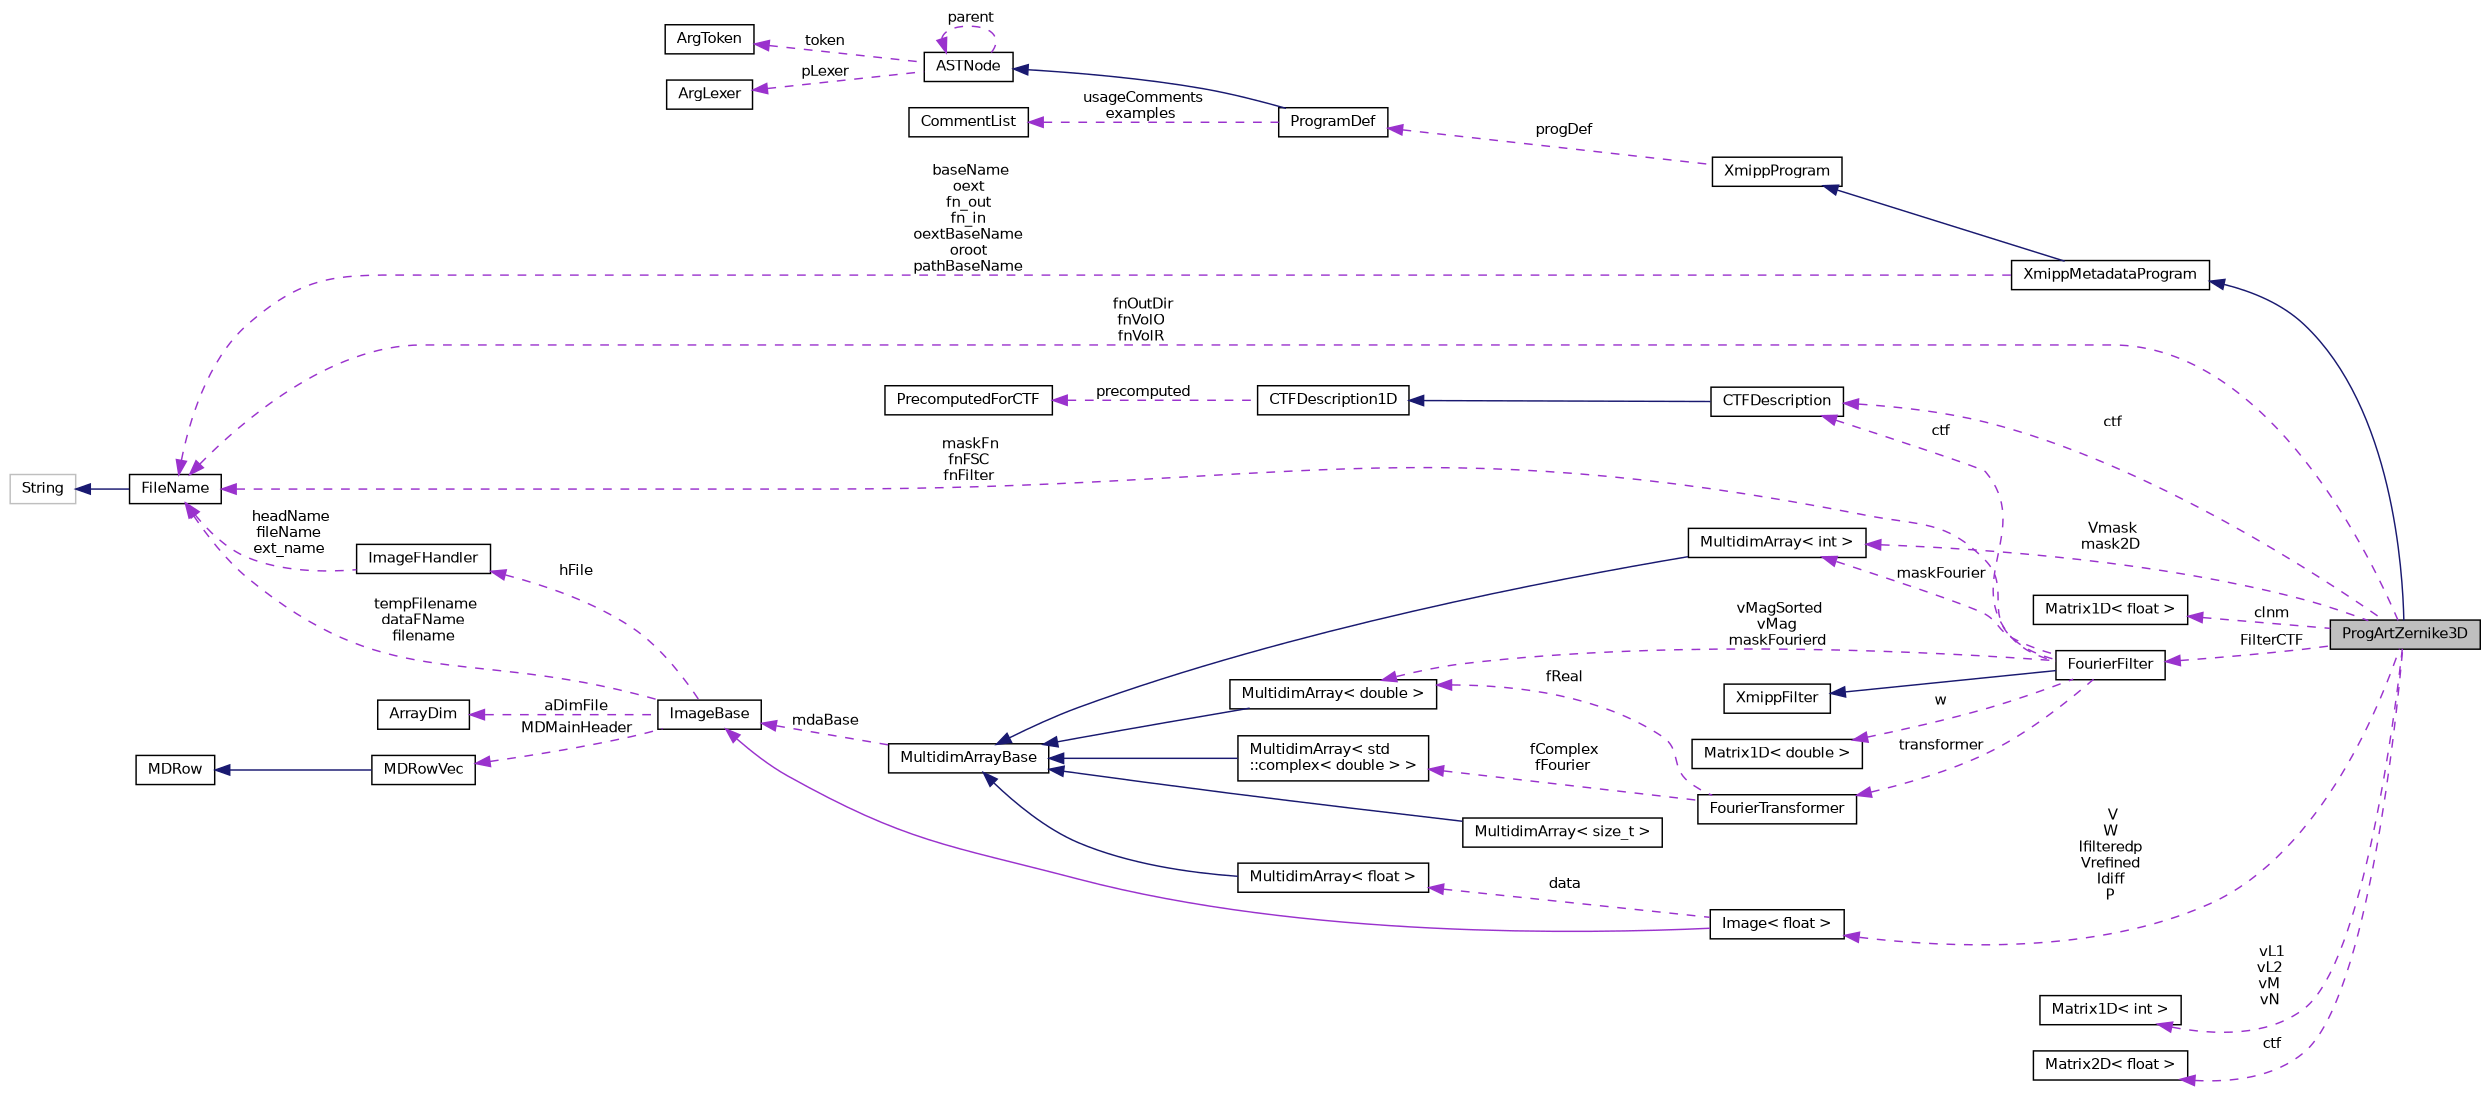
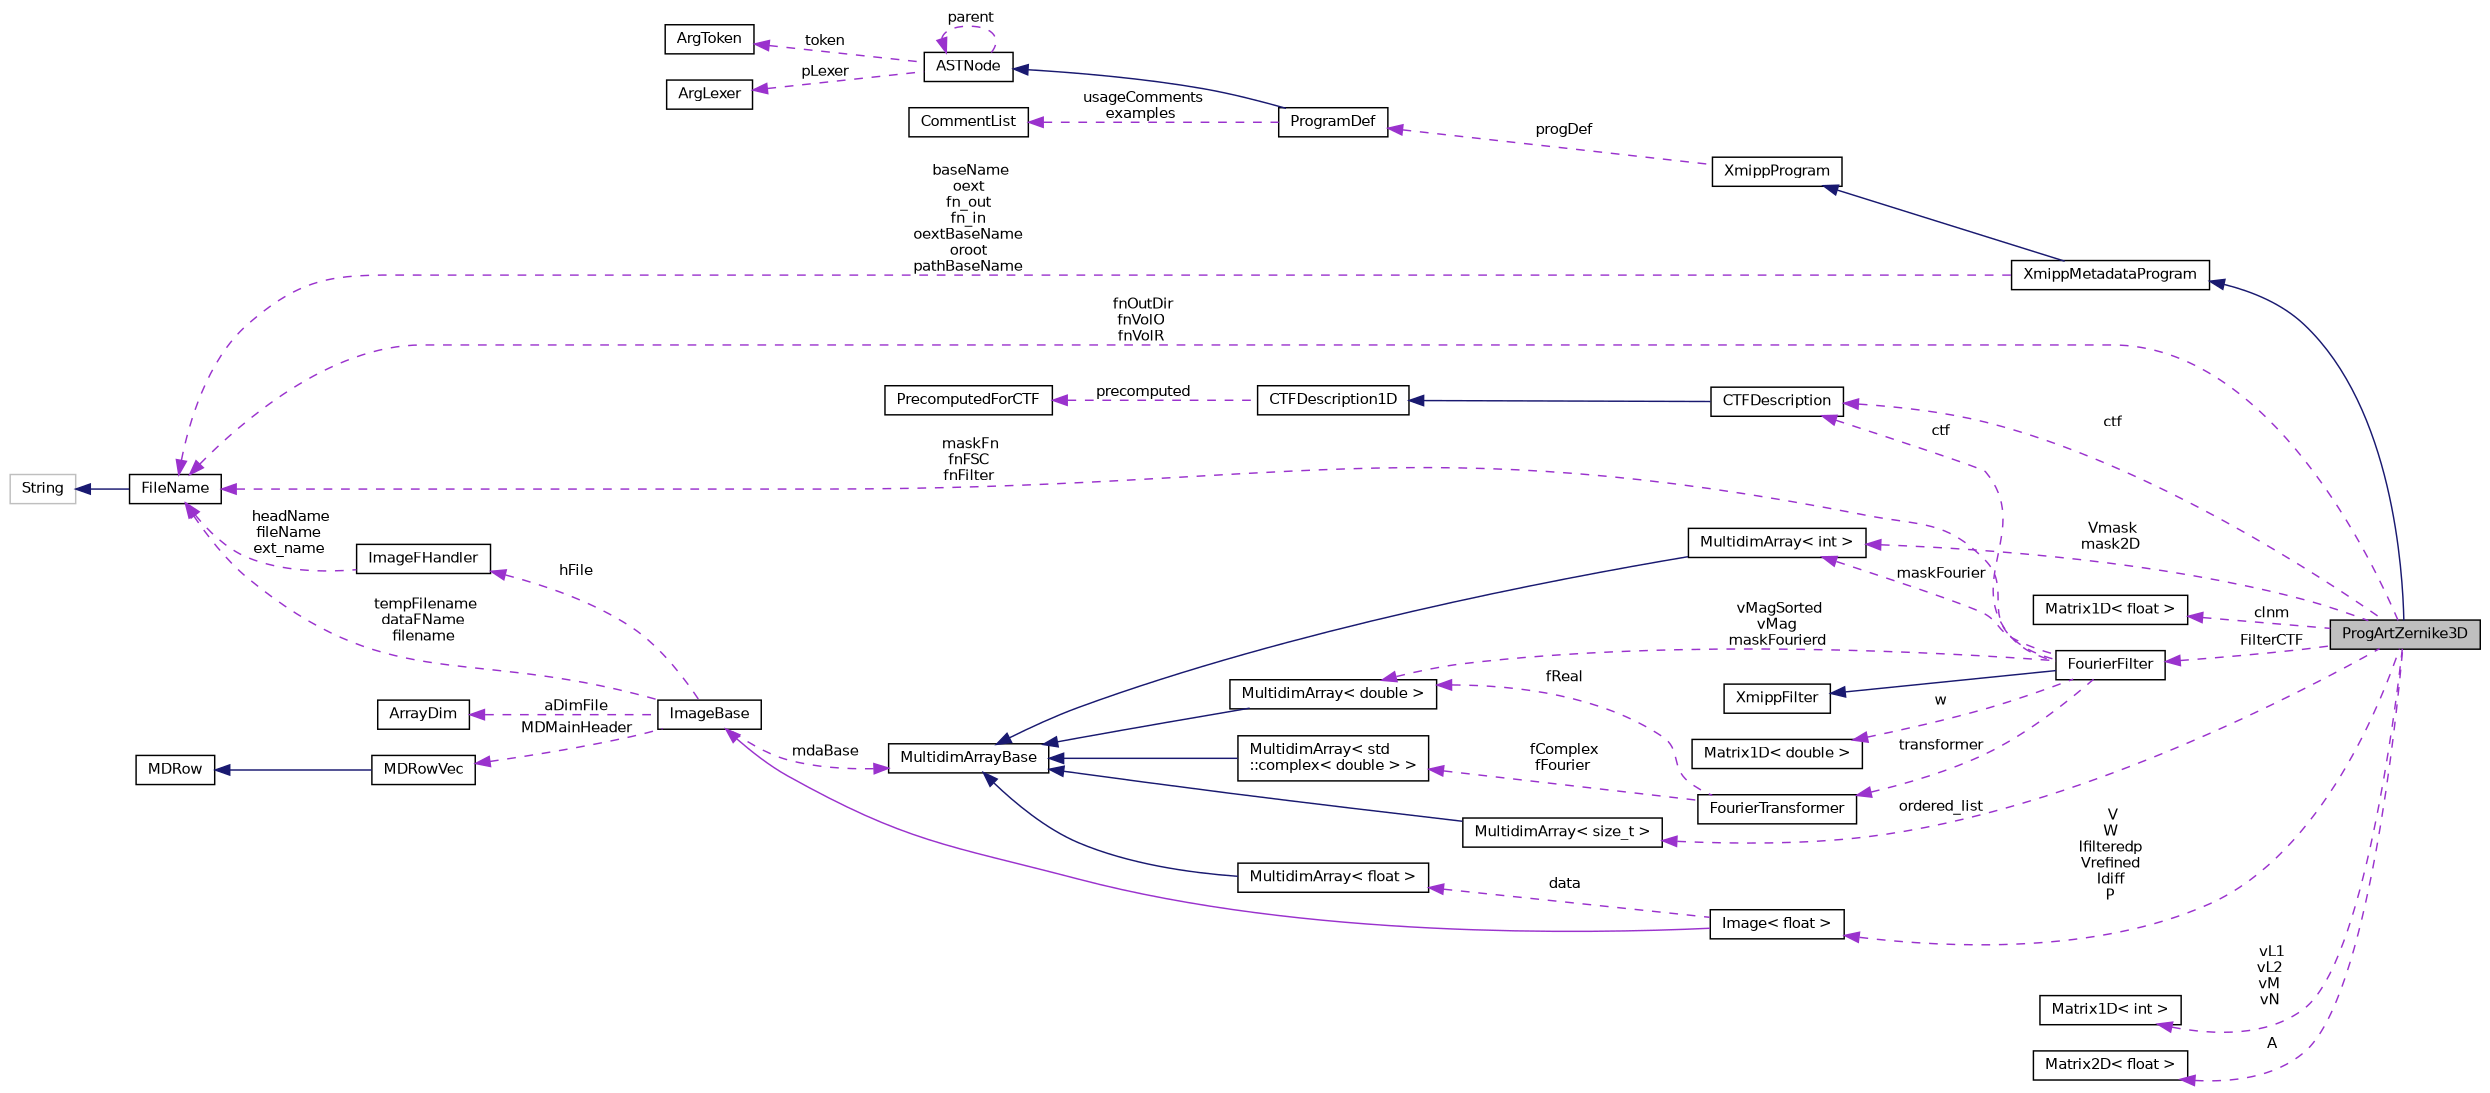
(832, 735) -> (797, 762)
none -> (2042, 797)
(2270, 1044) -> (2270, 1044)
